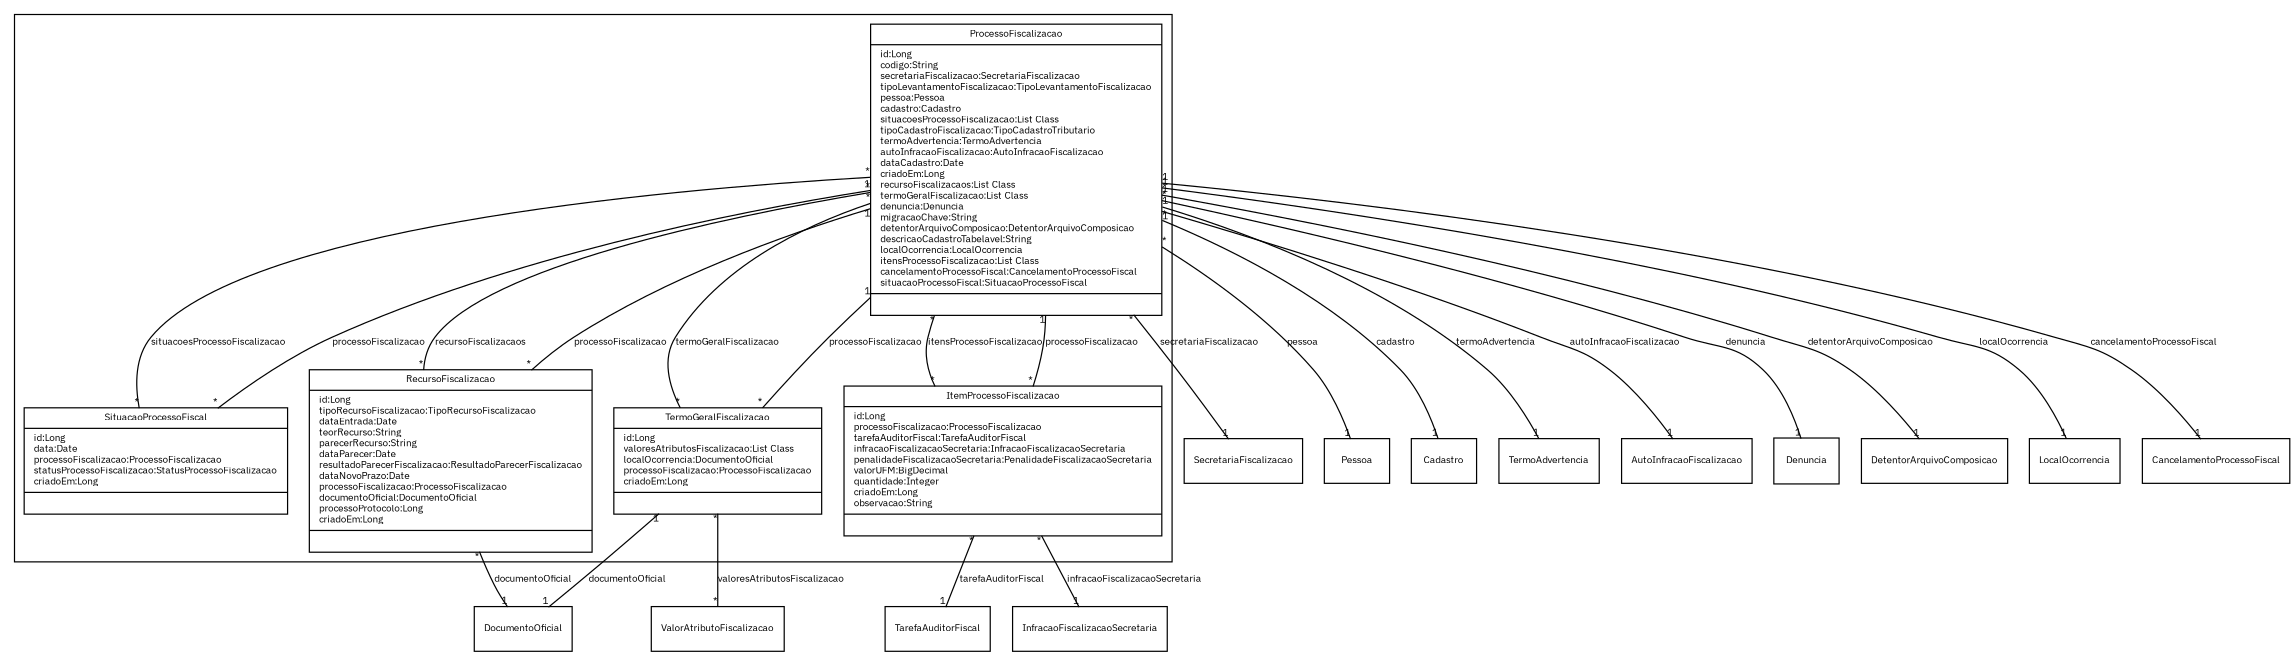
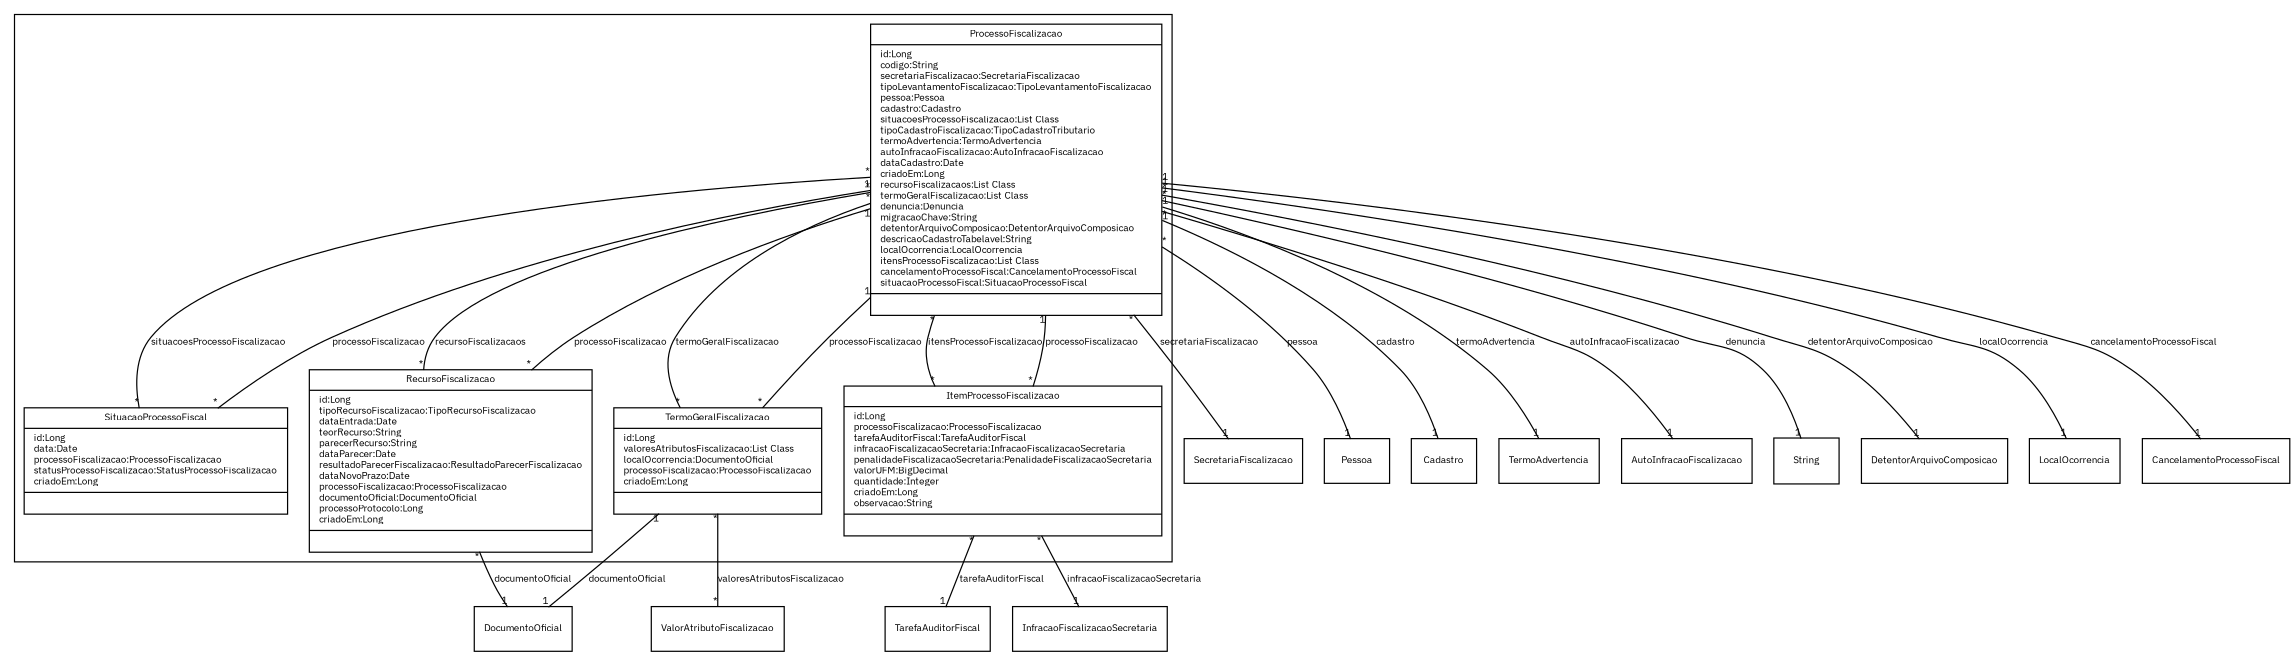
(1806, 461) -> (1806, 461)
